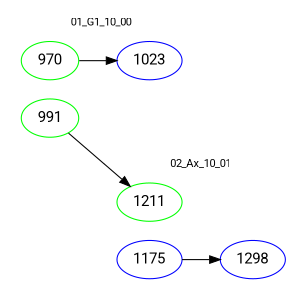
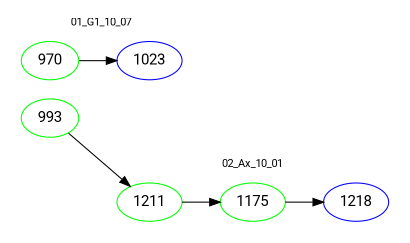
(102, 23) -> (102, 23)
(50, 118) -> (50, 118)
none -> (196, 202)
(150, 260) -> (253, 202)
(253, 260) -> (356, 202)
